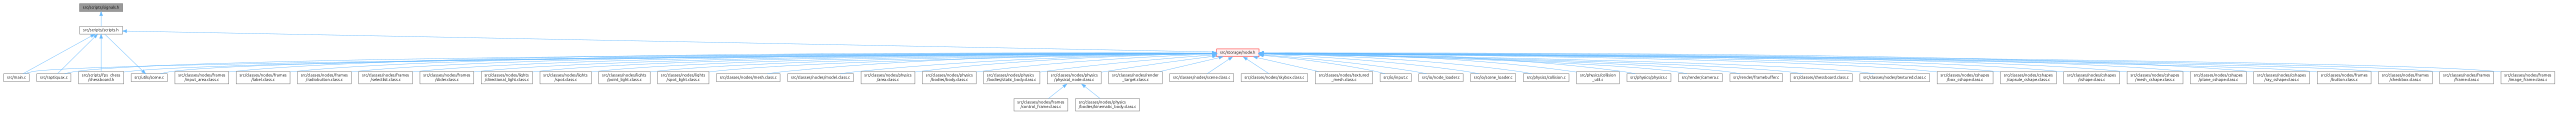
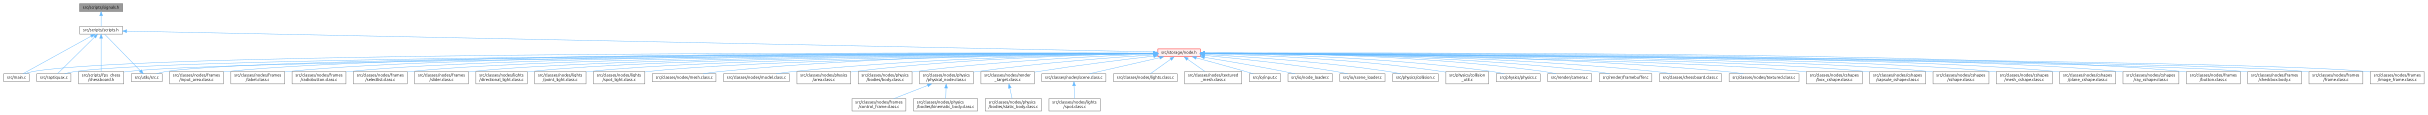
(902, 58) -> (1074, 92)
(1126, 62) -> (1011, 93)
(149, 78) -> (147, 78)
(1274, 78) -> (1145, 78)
(2405, 78) -> (2275, 78)
